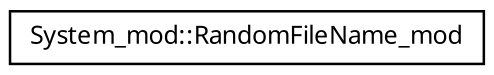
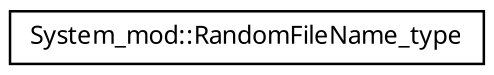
(247, 38) -> (247, 38)
